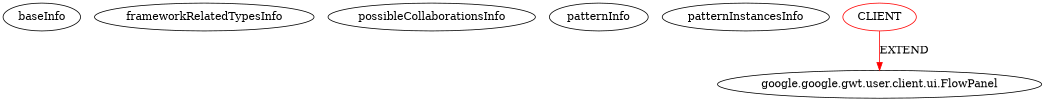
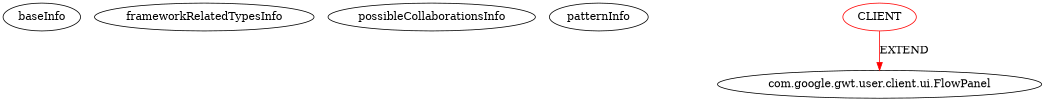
(746, 17) -> none
(880, 84) -> (880, 84)
